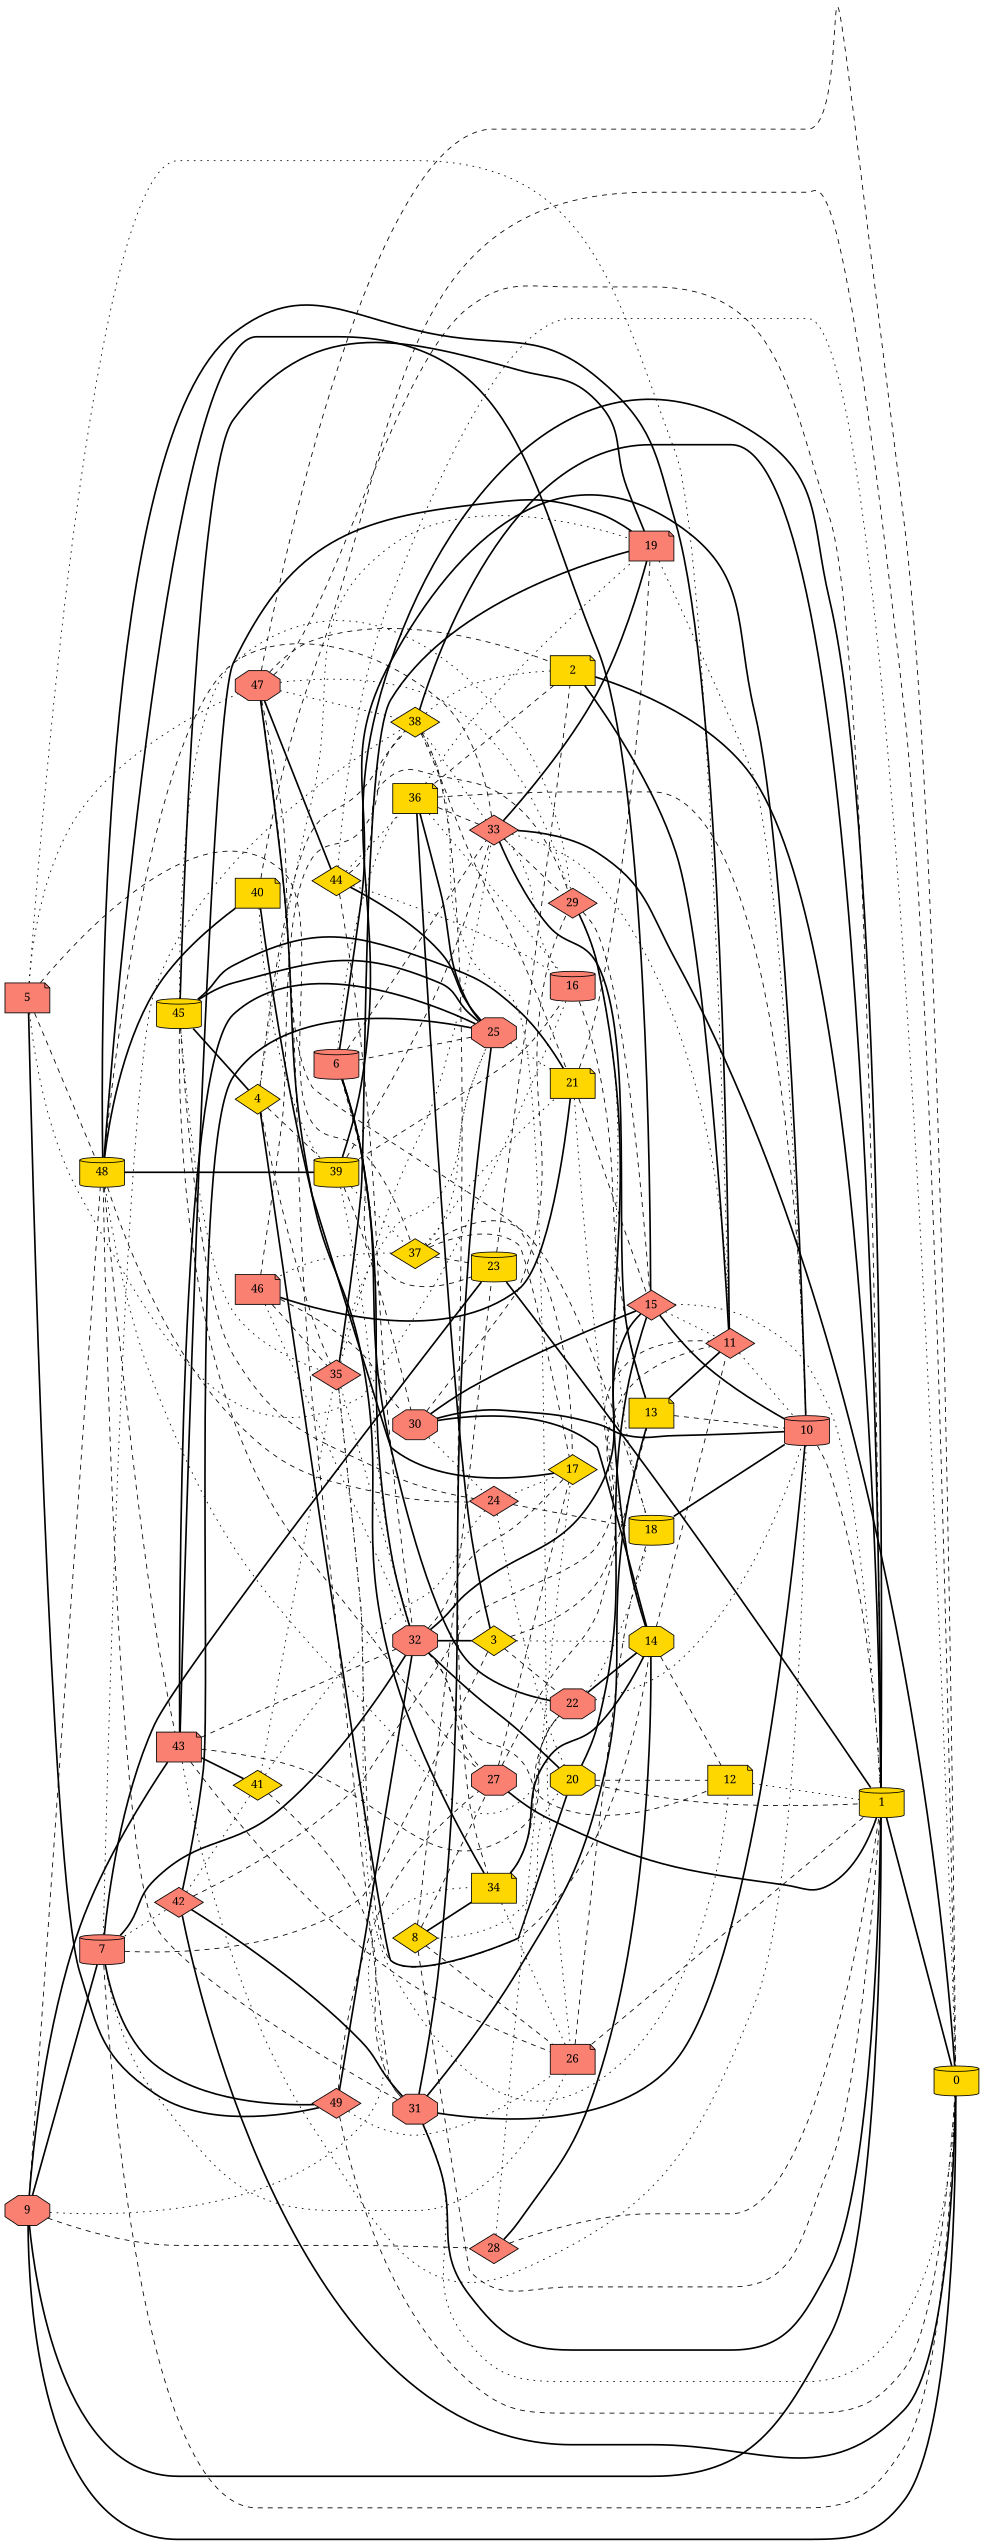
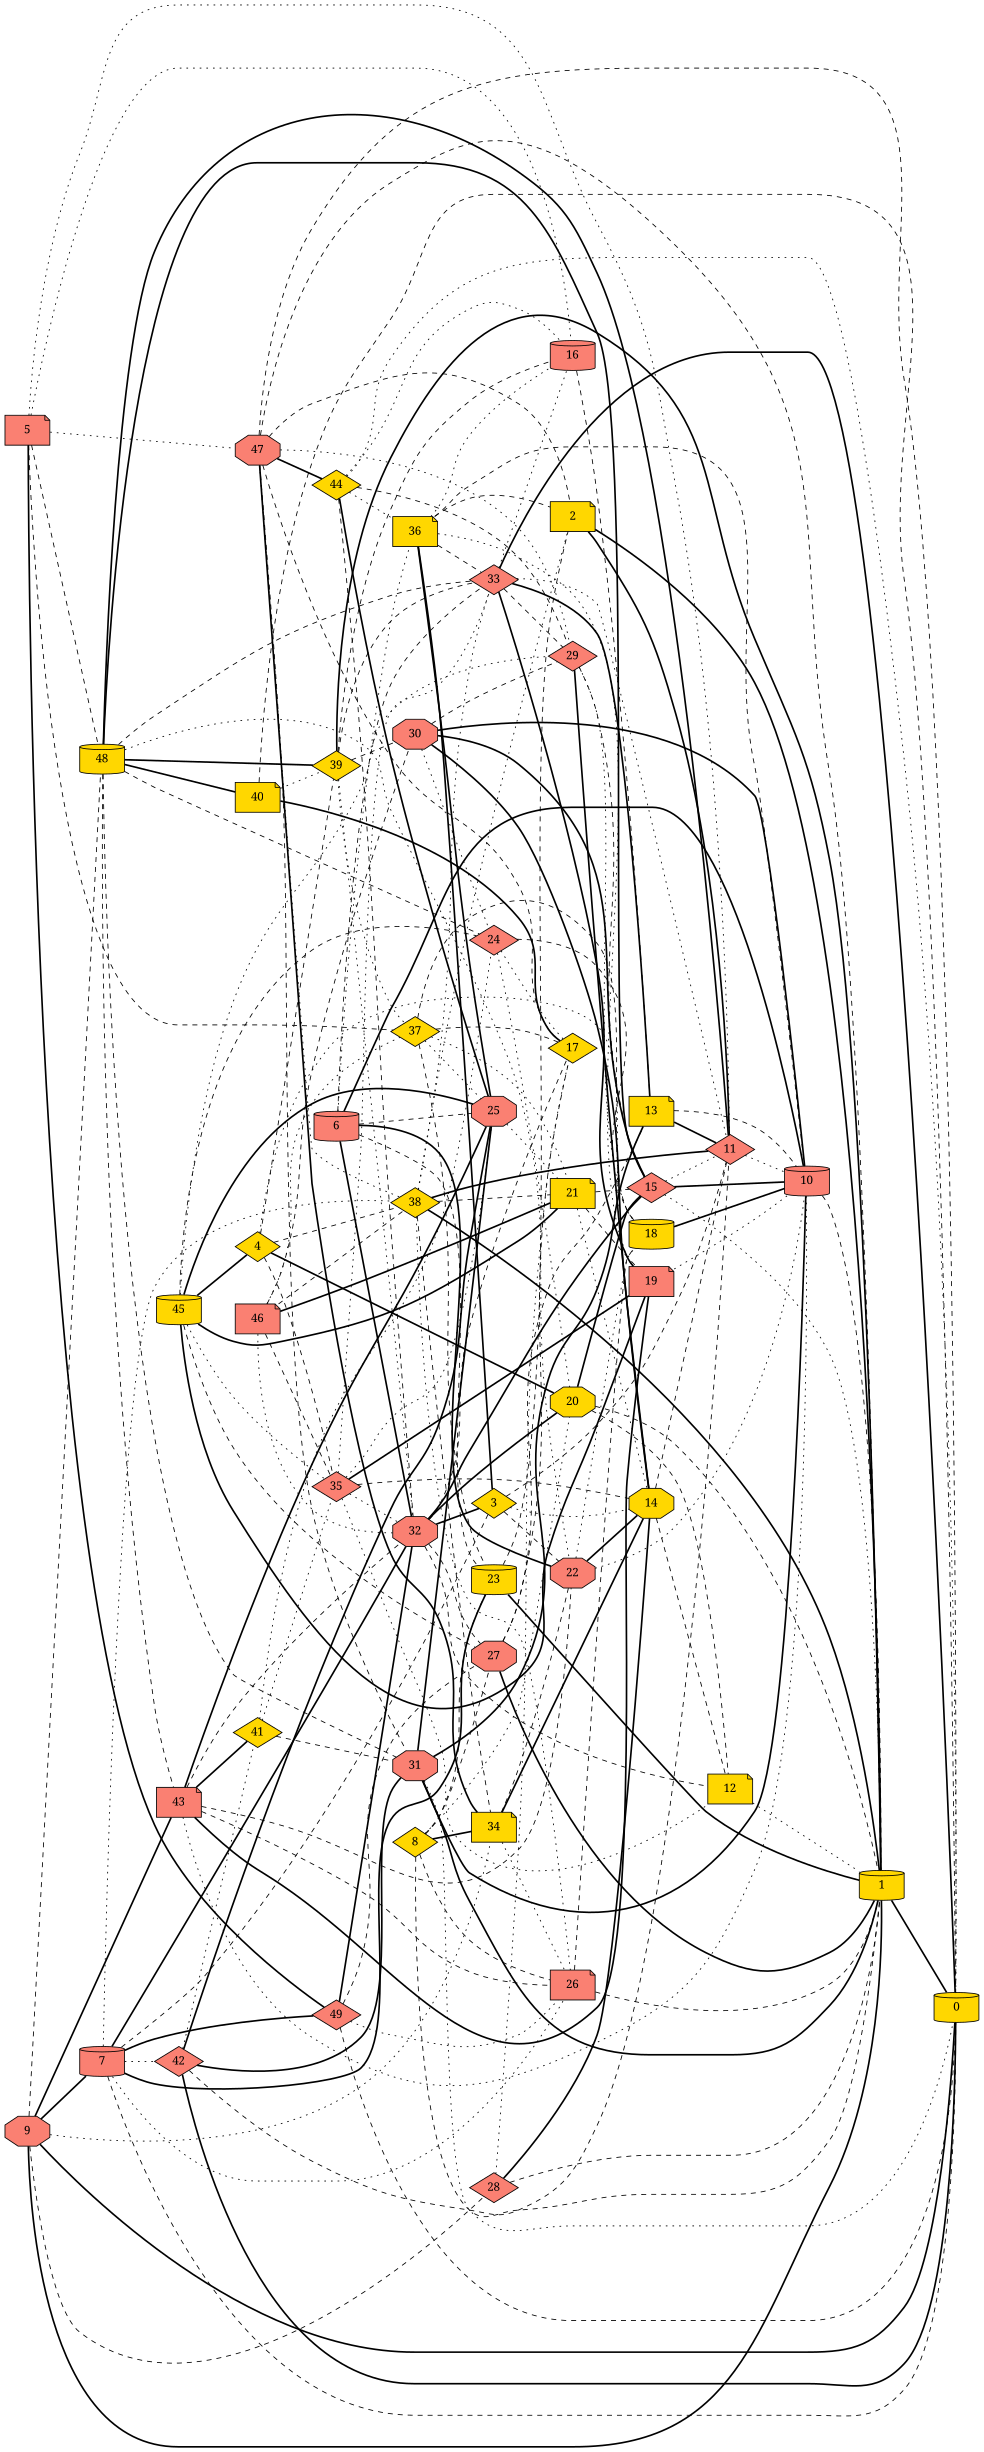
none -> (576, 1166)
(336, 1172) -> (336, 766)
